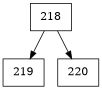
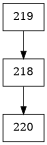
(39, 41) -> (24, 41)
